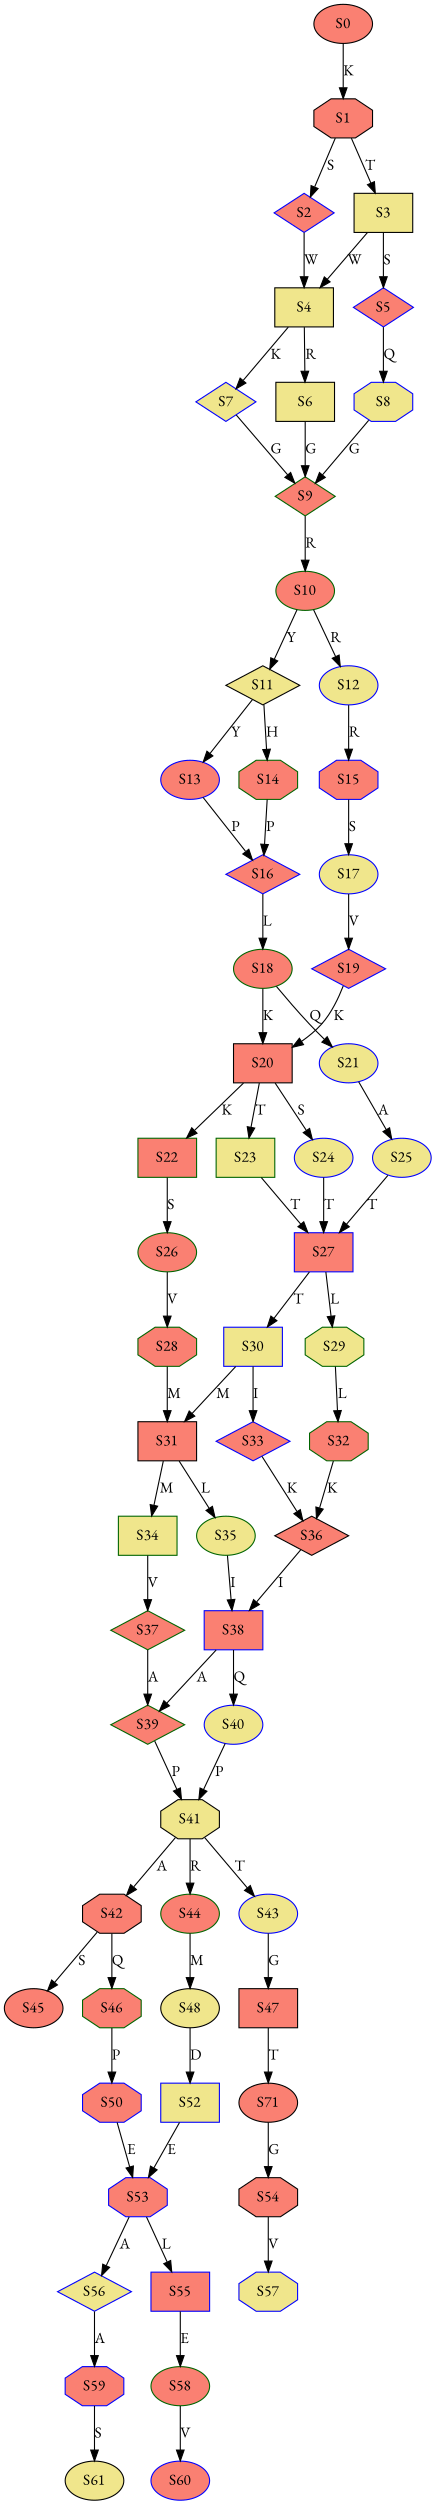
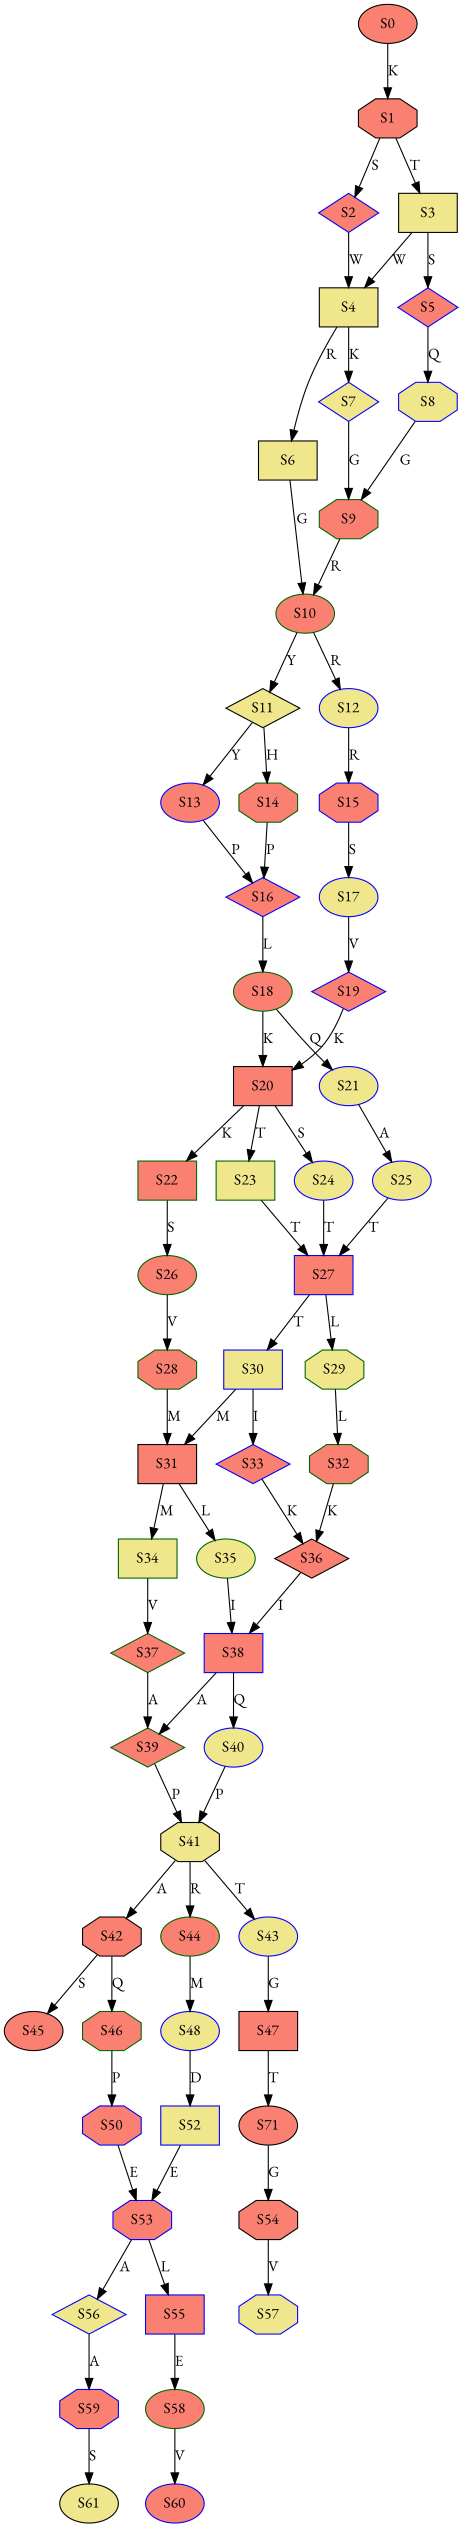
(305, 444) -> (296, 532)
(305, 496) -> (349, 519)
(190, 2008) -> (190, 2031)
